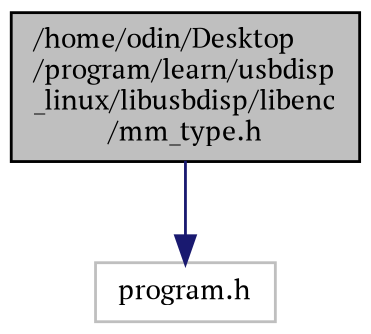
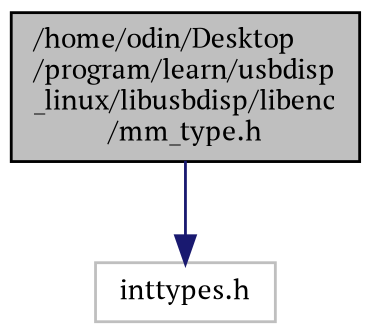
(185, 292) -> (185, 292)
